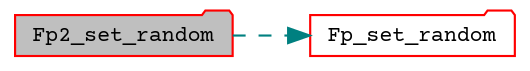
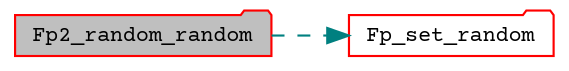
(124, 36) -> (143, 36)
